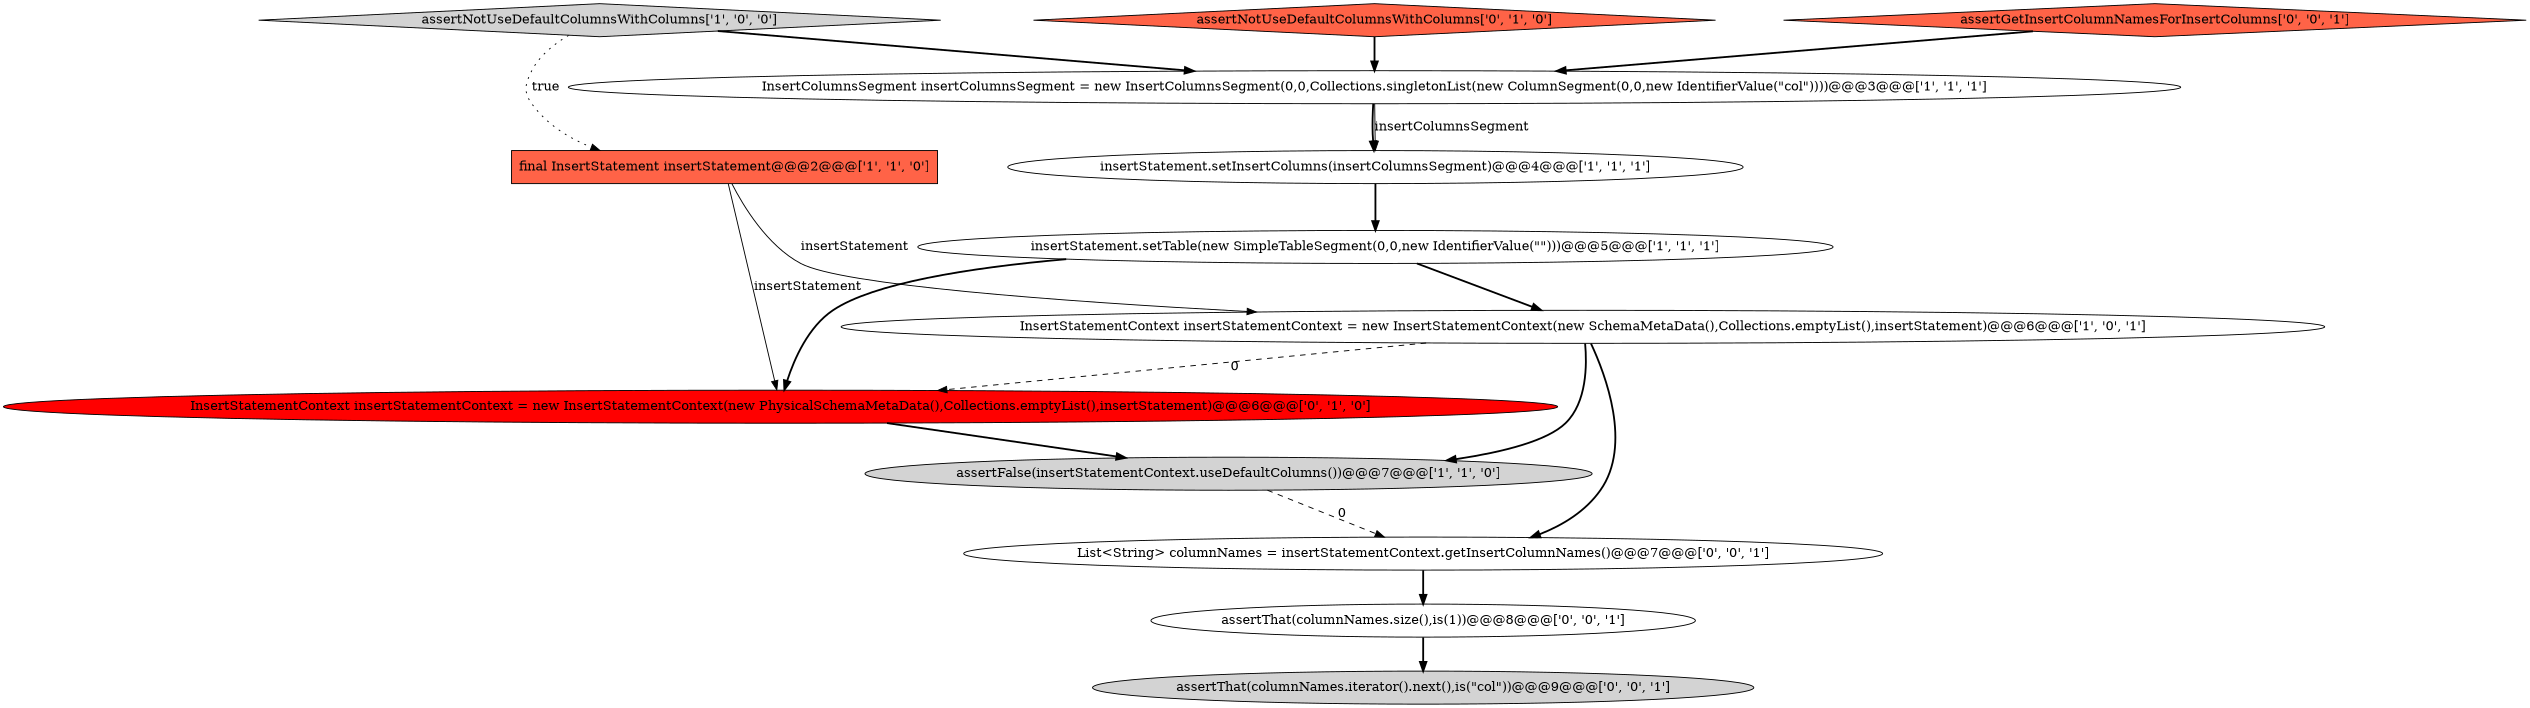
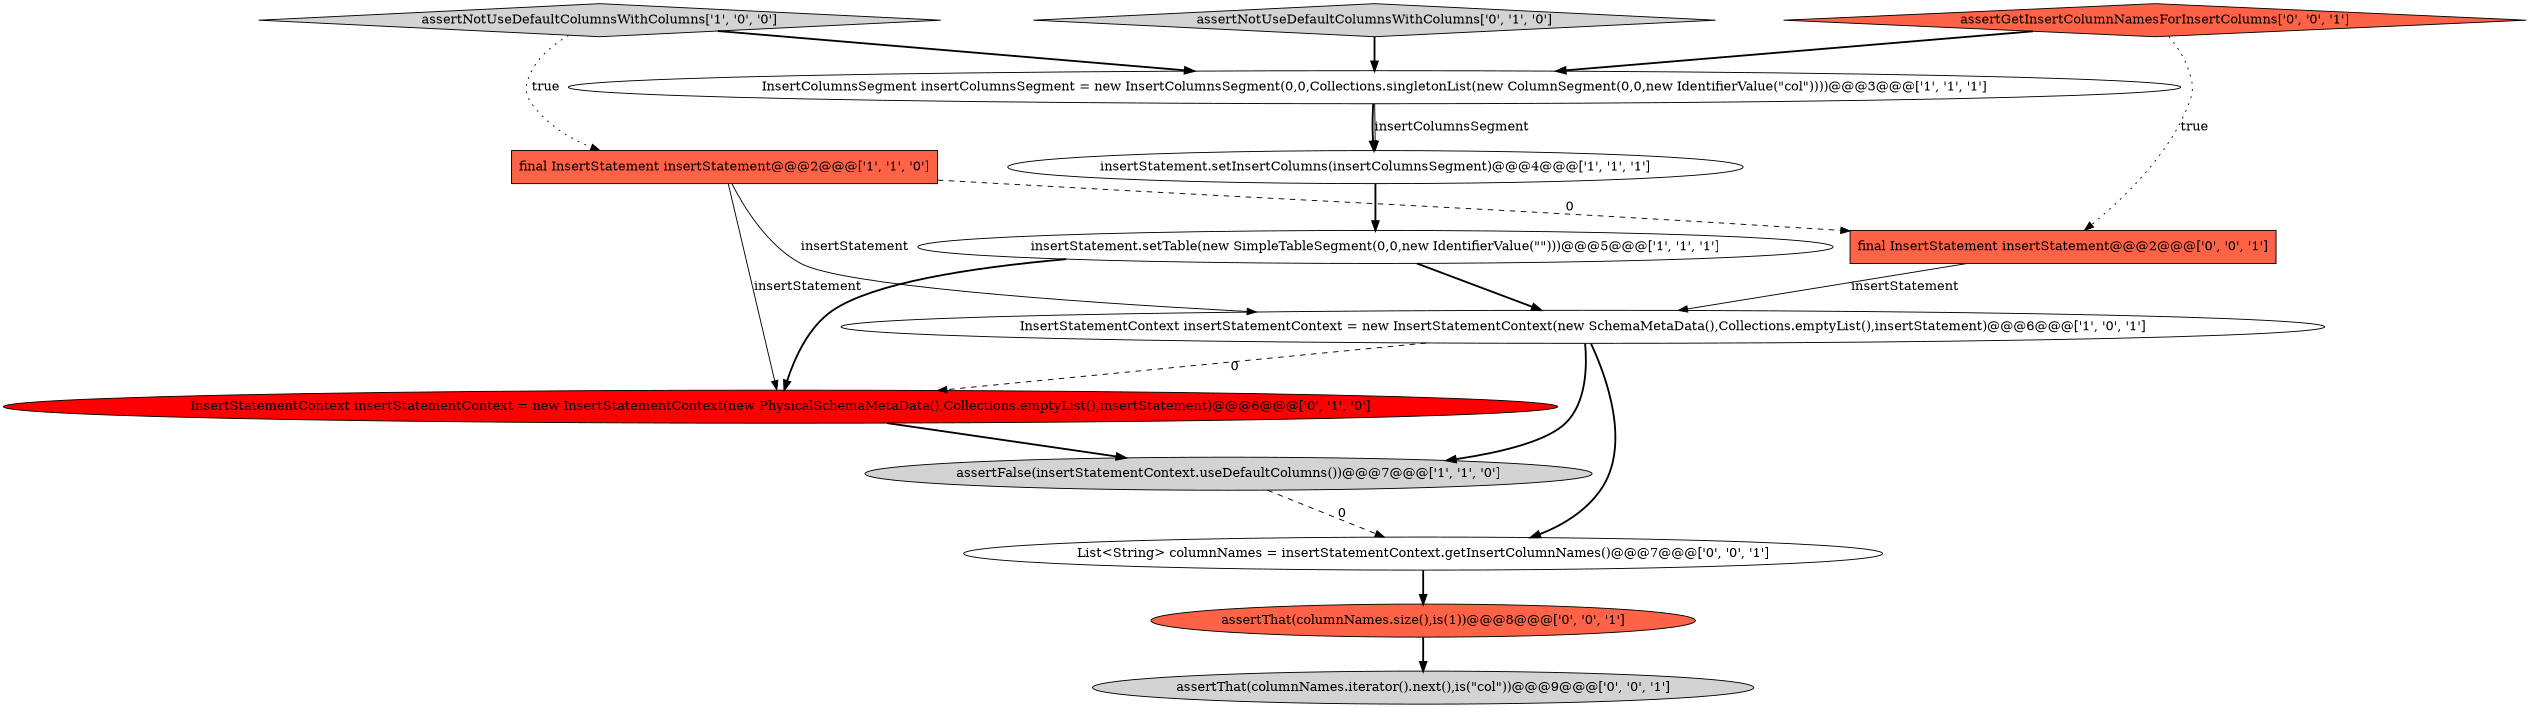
(1375, 20) -> (1375, 20)
none -> (2063, 247)
(1423, 621) -> (1423, 621)
